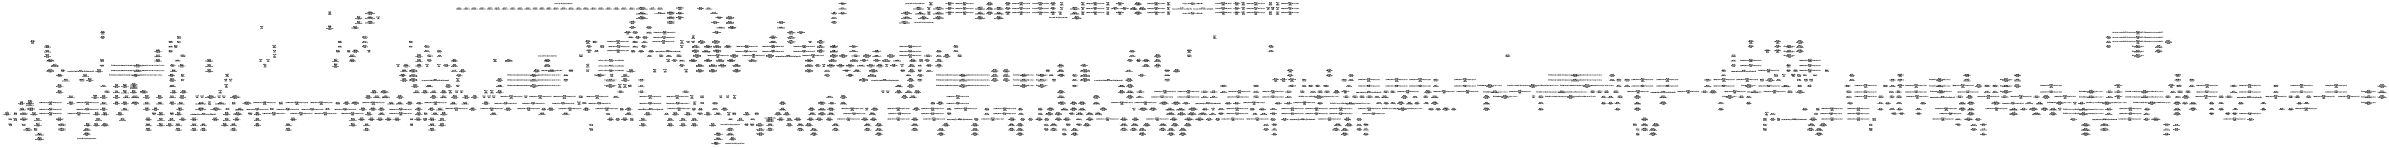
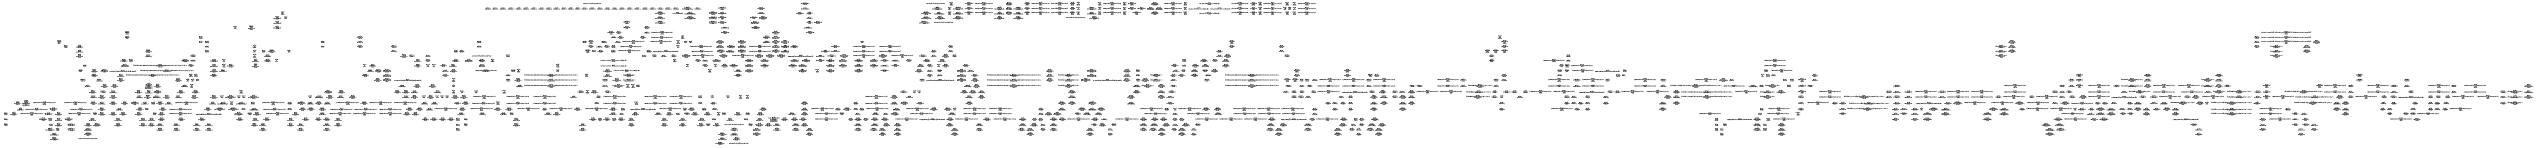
(247, 103) -> none
